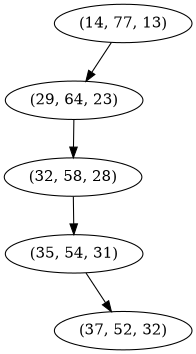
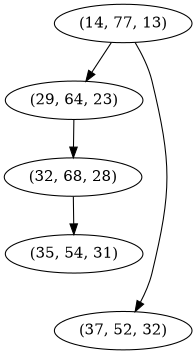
(73, 177) -> (73, 177)
(96, 288) -> (167, 172)
